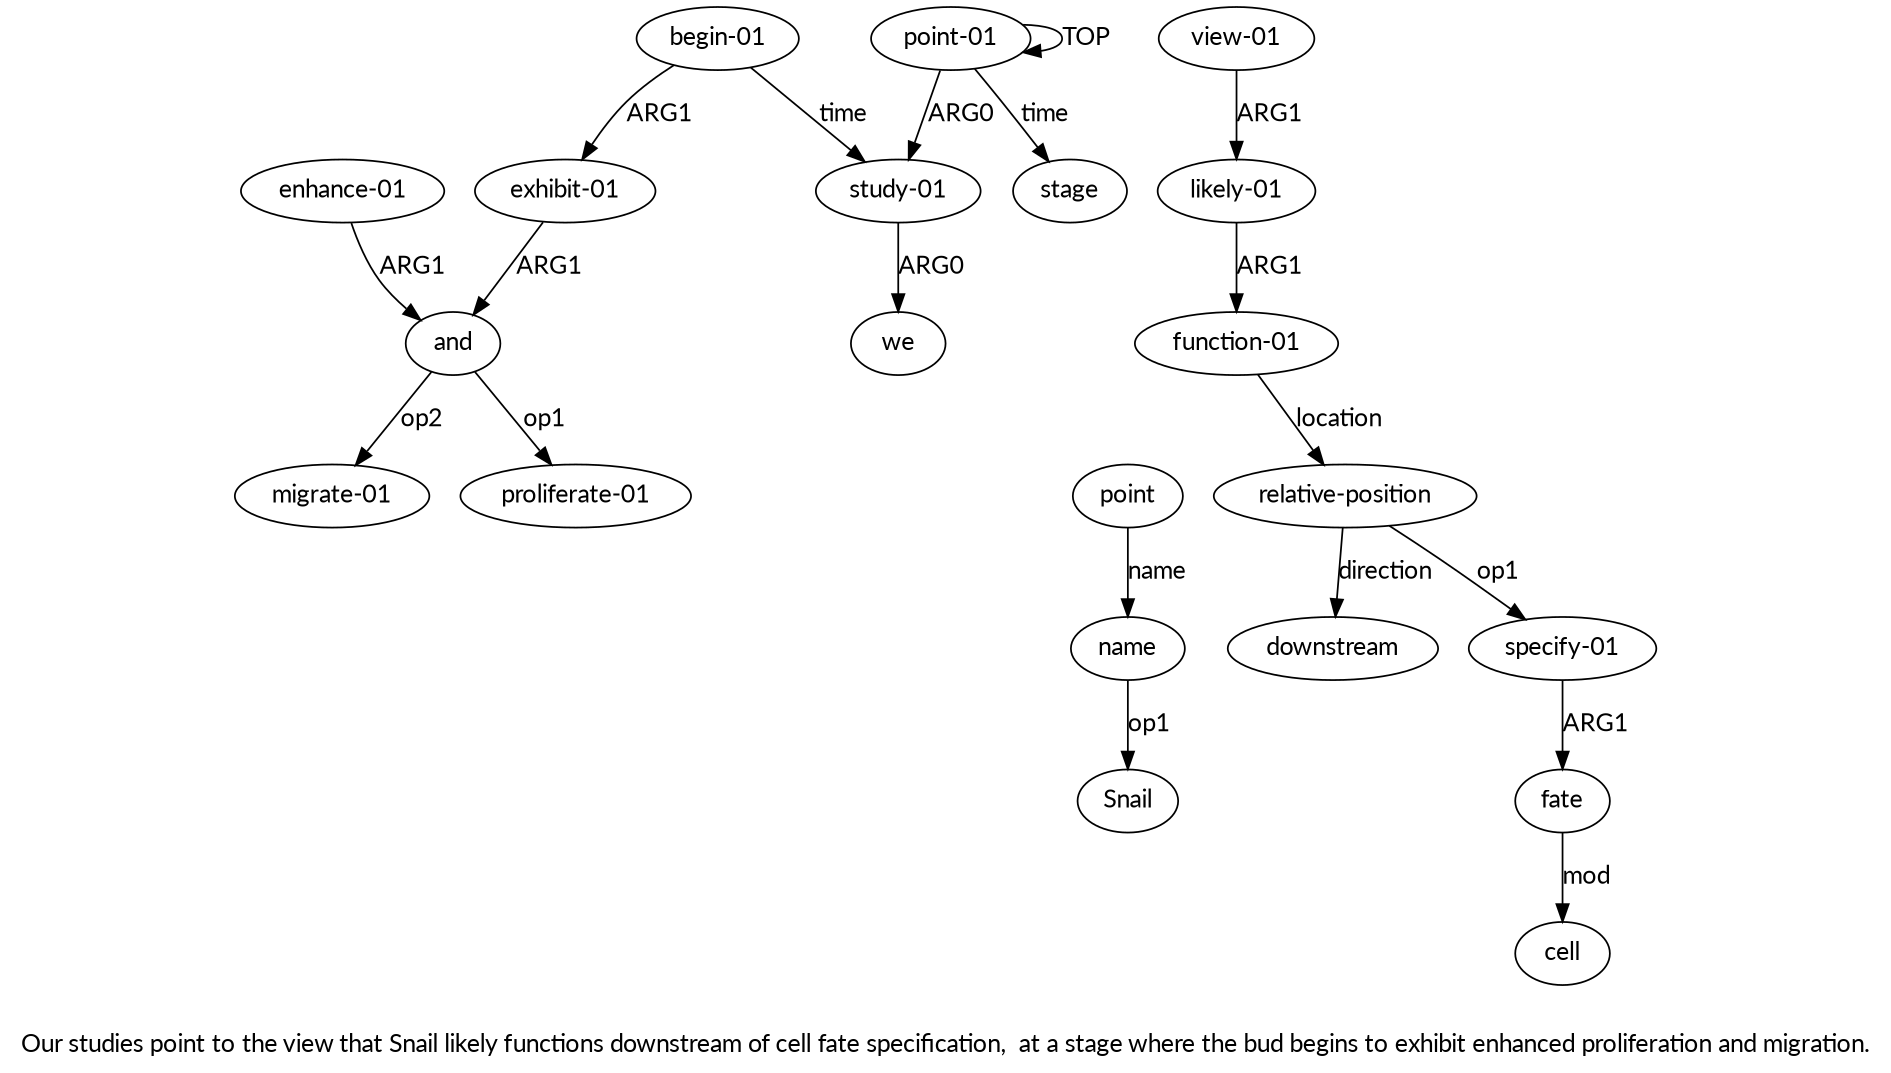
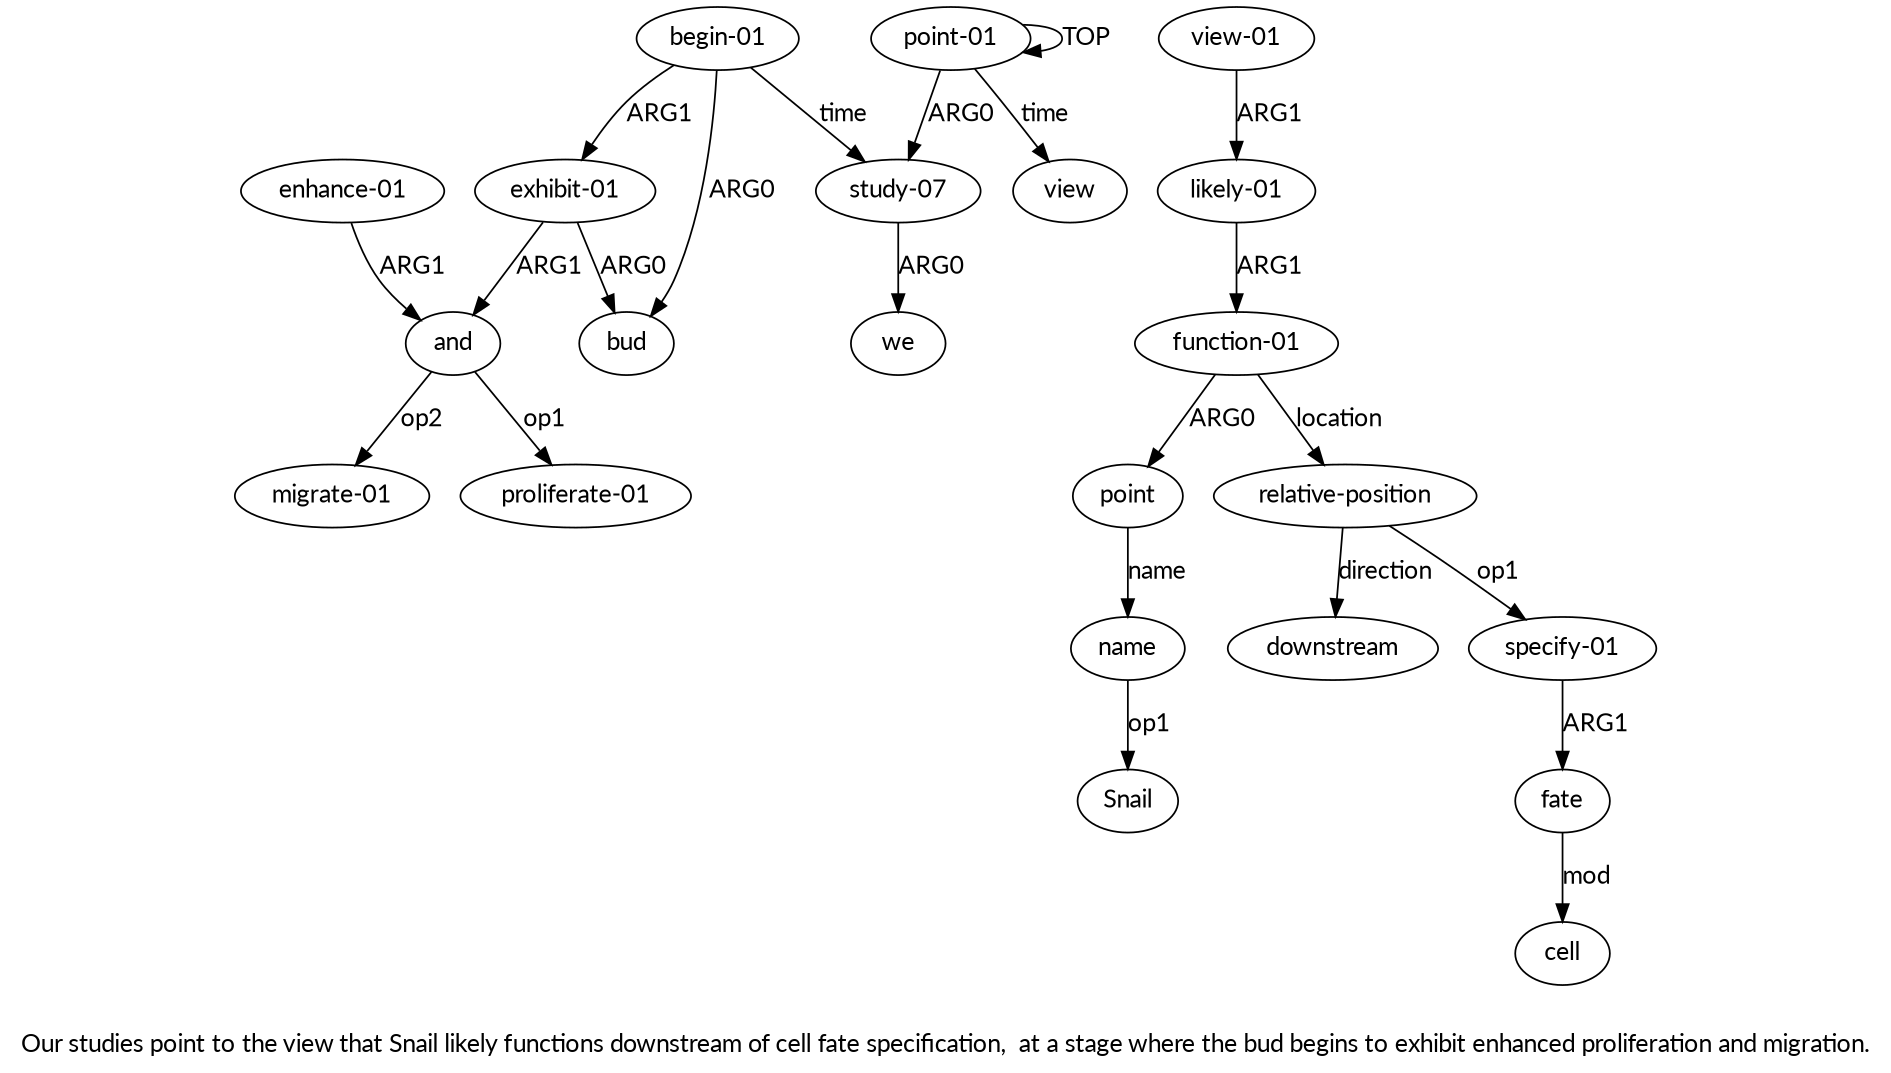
(898, 191) -> (898, 191)
(1070, 191) -> (1070, 191)
none -> (627, 344)
none -> (1187, 413)
